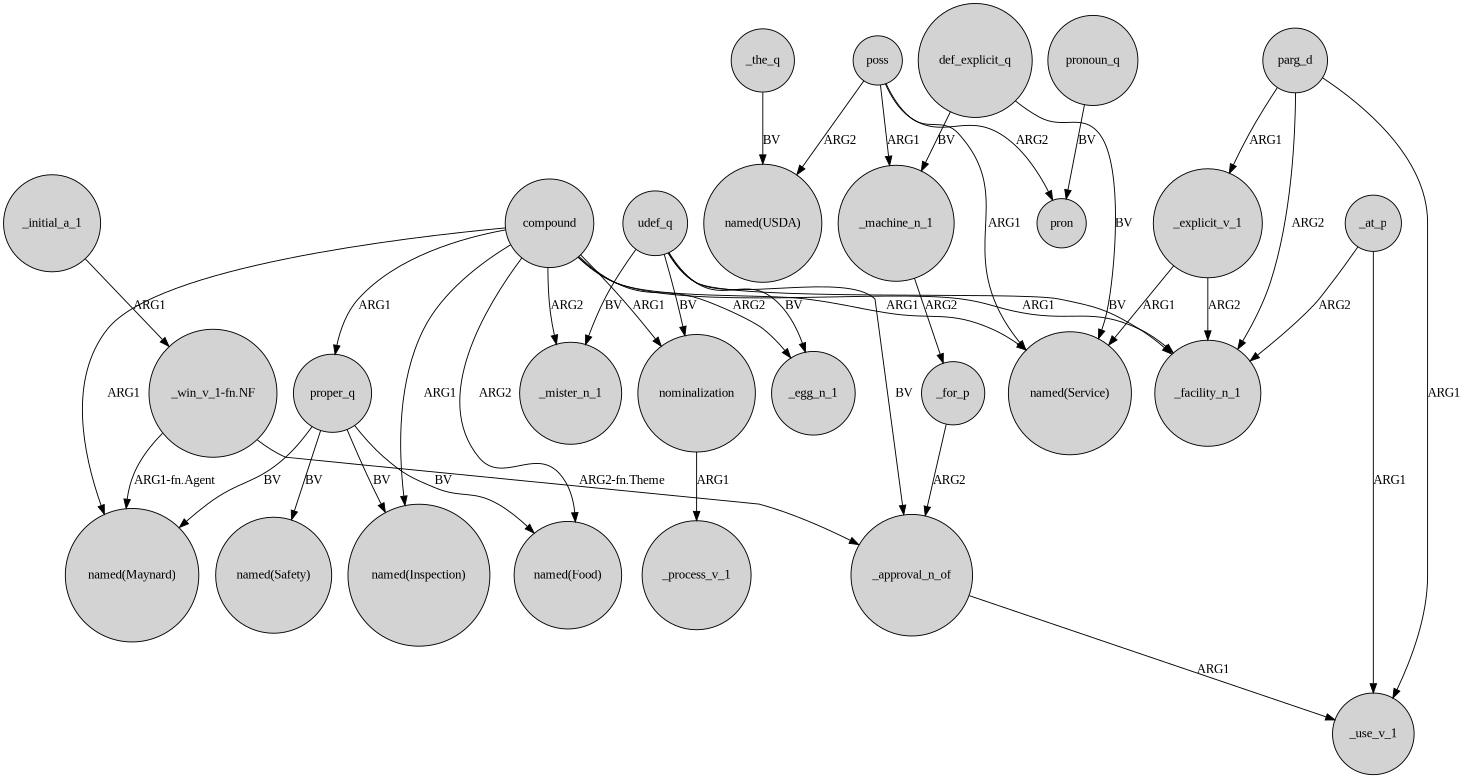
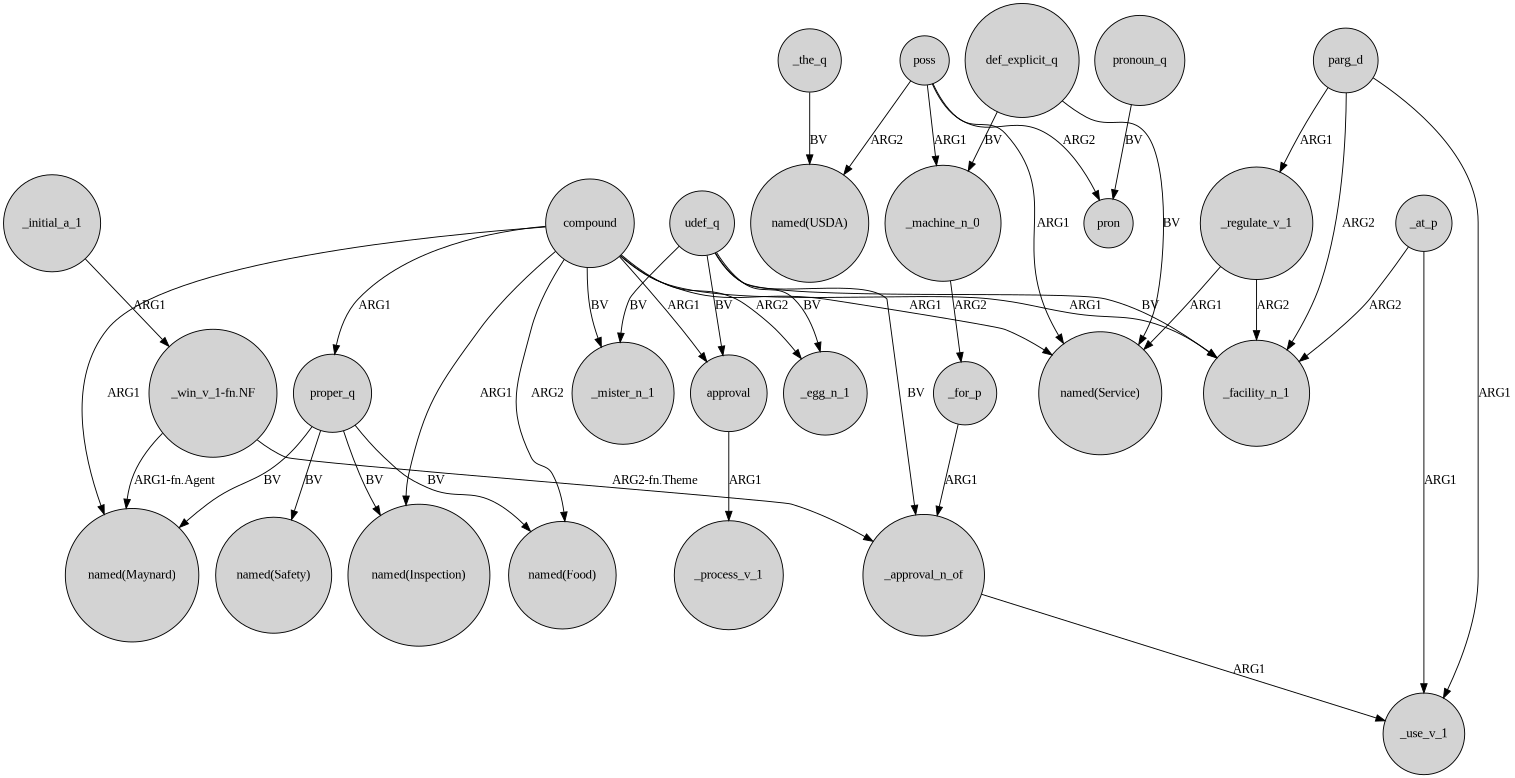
(896, 223) -> (943, 223)
(1208, 223) -> (1257, 223)
(567, 306) -> (600, 306)
(697, 393) -> (729, 393)
(949, 481) -> (961, 481)
